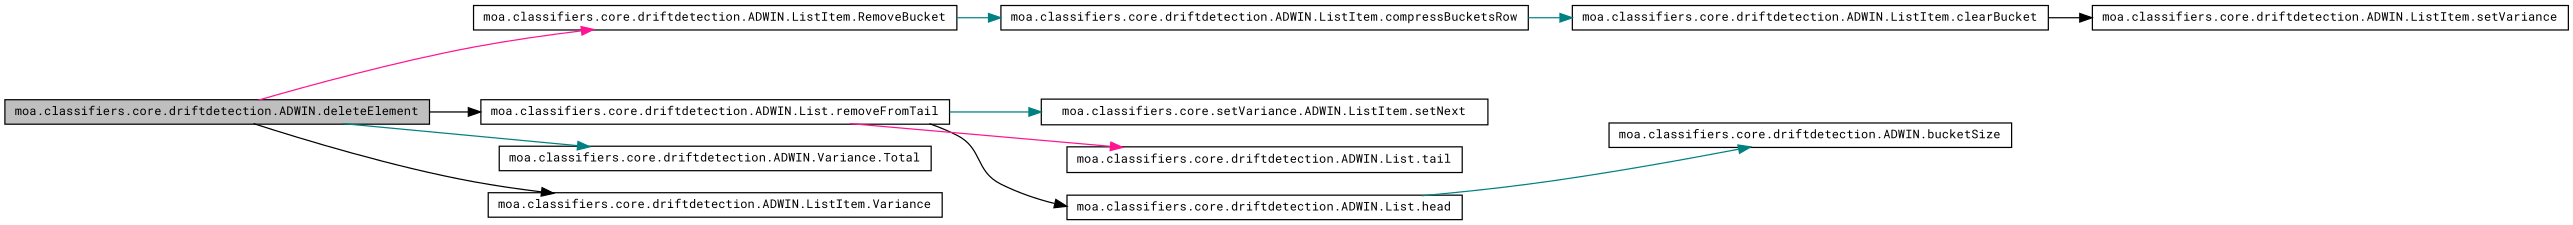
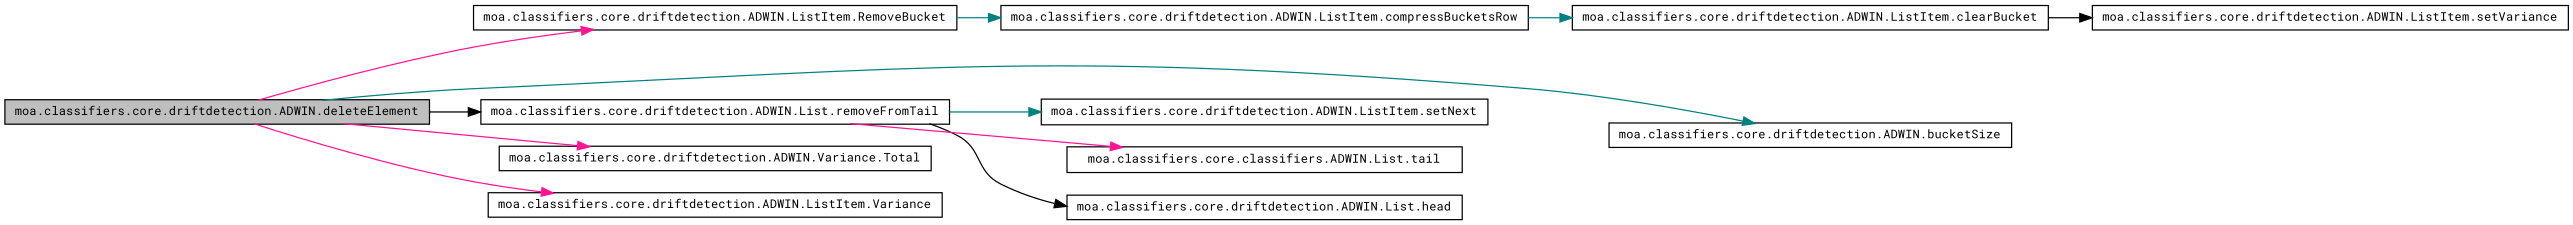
(1265, 112) -> (1265, 112)
(460, 135) -> (460, 135)
(1265, 160) -> (1265, 160)
(396, 165) -> (396, 165)
(1581, 177) -> (1034, 66)
